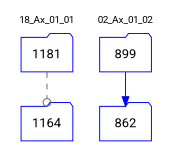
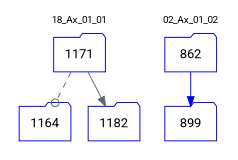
(47, 55) -> (80, 55)
(126, 84) -> (191, 84)
none -> (114, 124)
